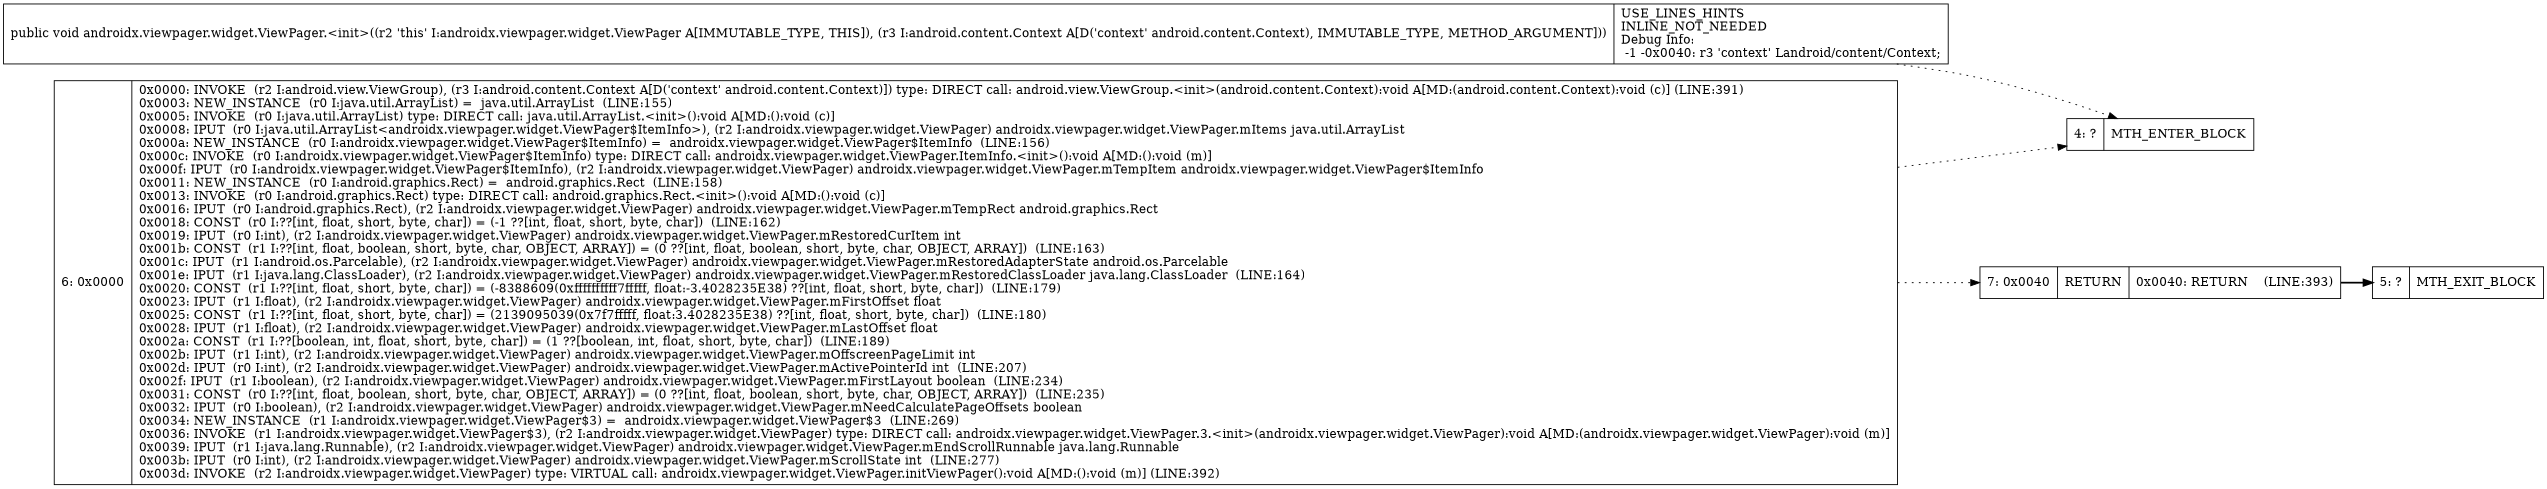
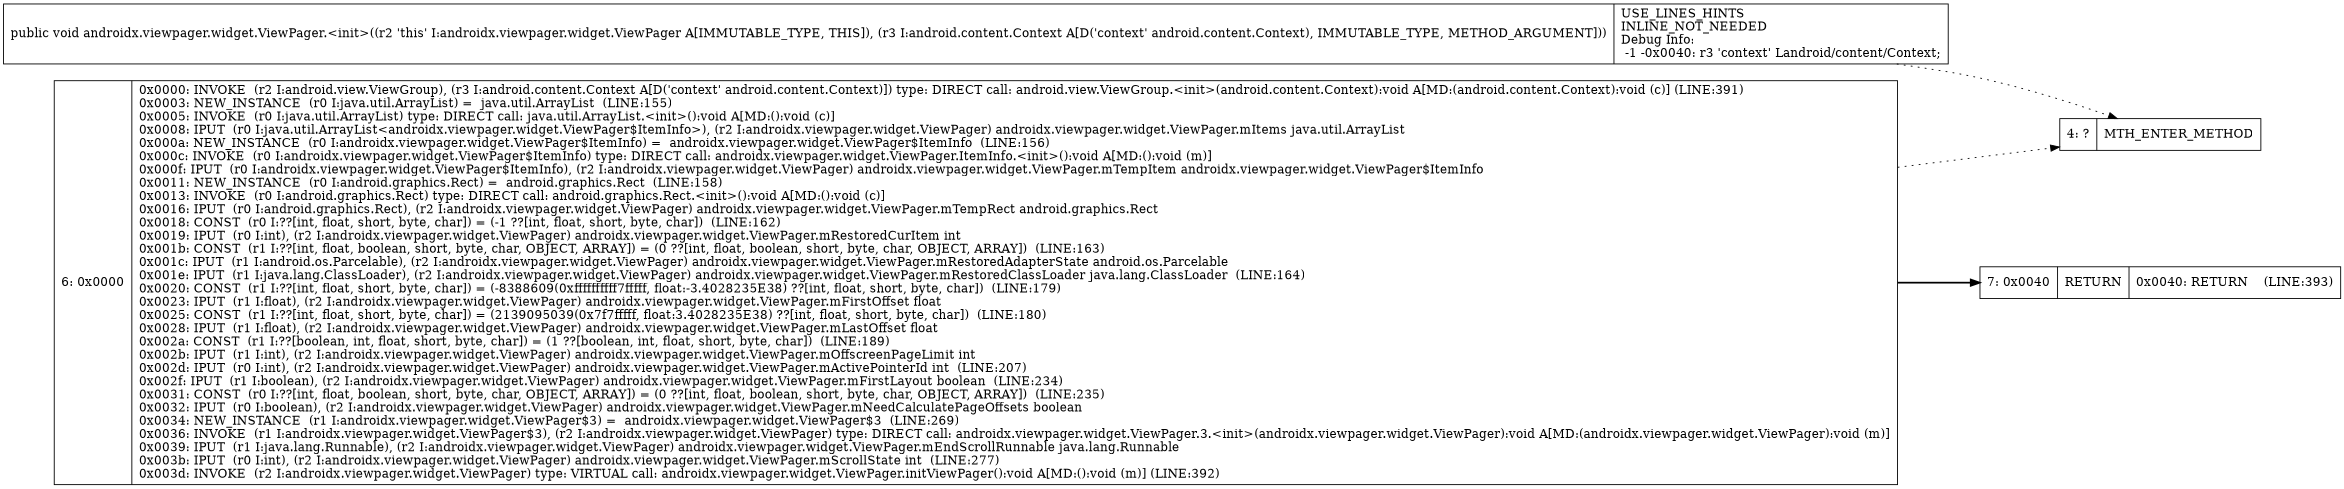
(2179, 134) -> (2179, 134)
(1934, 283) -> (1934, 283)
(2458, 283) -> none
